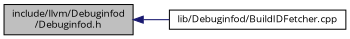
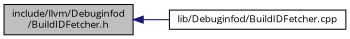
(69, 20) -> (69, 20)
